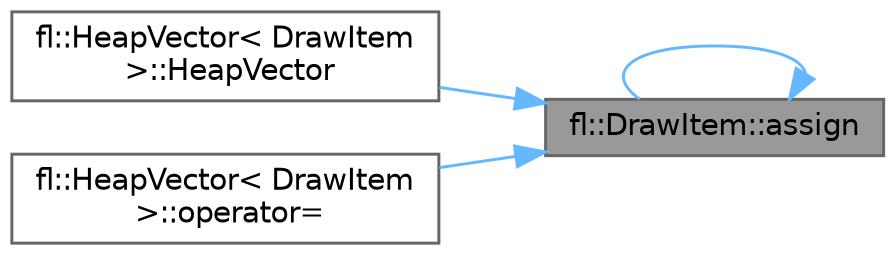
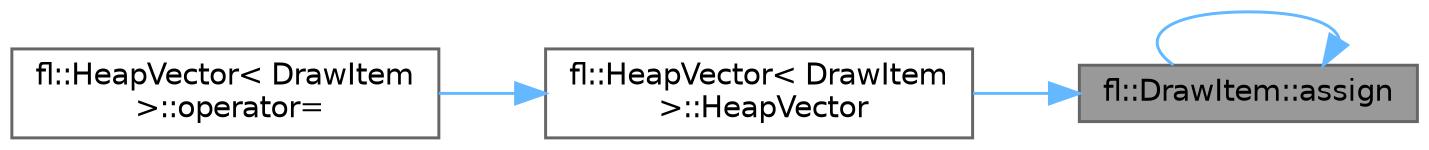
(477, 162) -> (477, 93)
